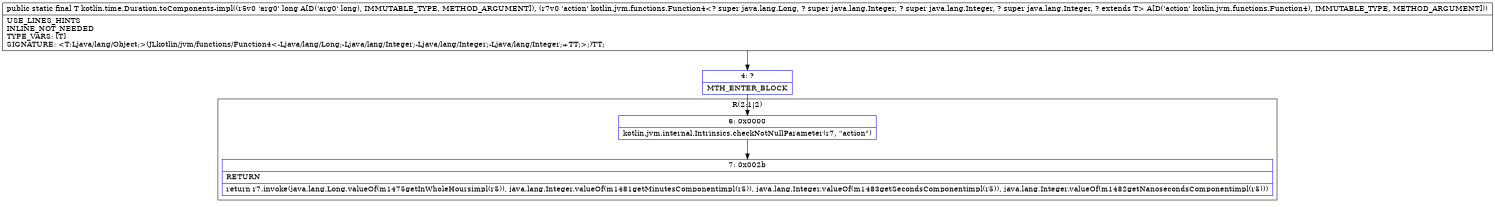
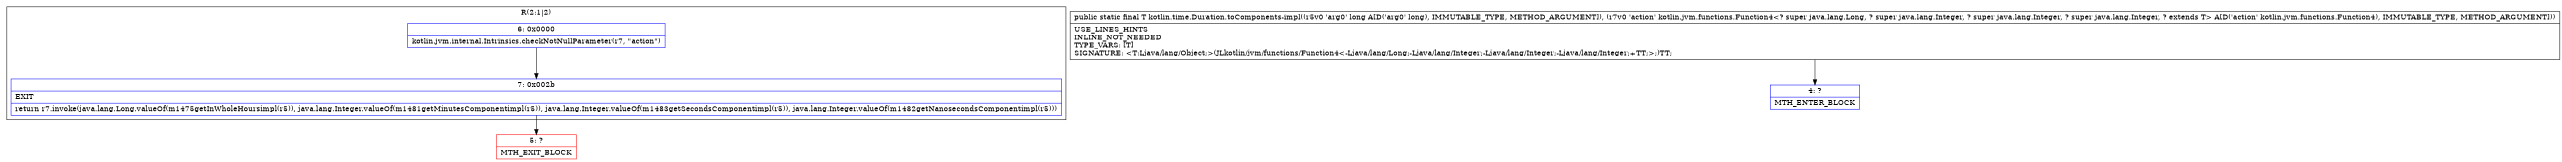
(747, 102) -> none
none -> (536, 147)
(243, 177) -> (24, 97)
